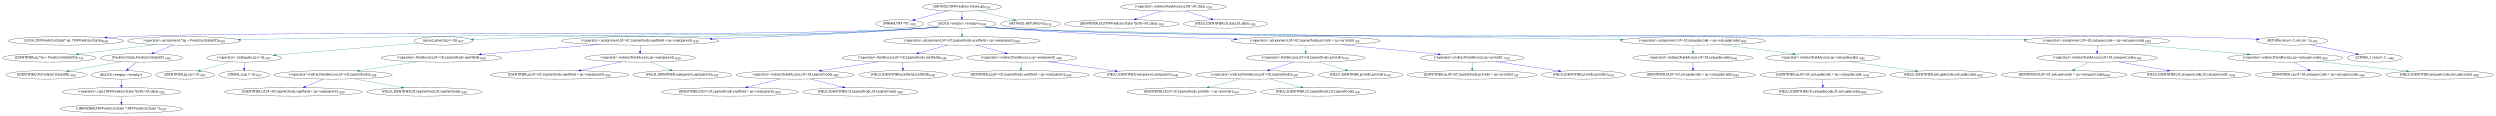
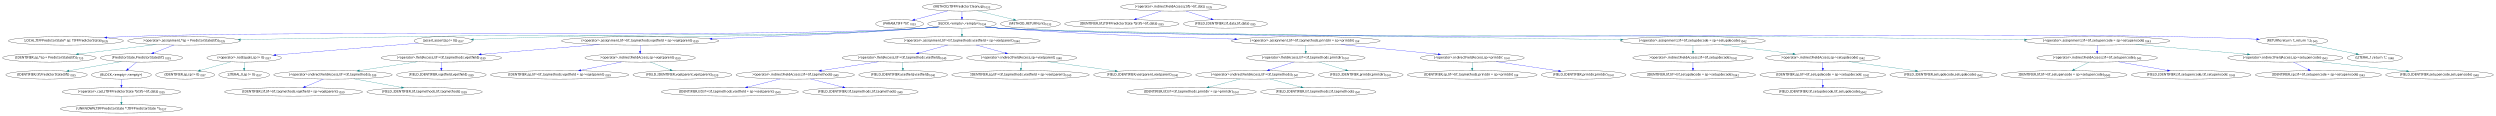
(347, 49) -> (347, 49)
(2333, 49) -> (2333, 49)
(244, 65) -> (244, 65)
(903, 65) -> (903, 65)
none -> (1823, 65)
(1081, 66) -> (1081, 66)
none -> (441, 75)
(121, 99) -> (121, 99)
